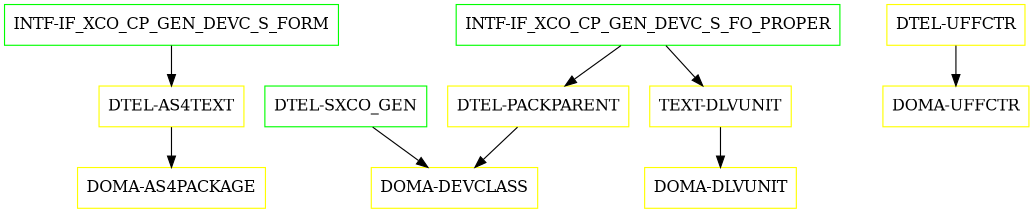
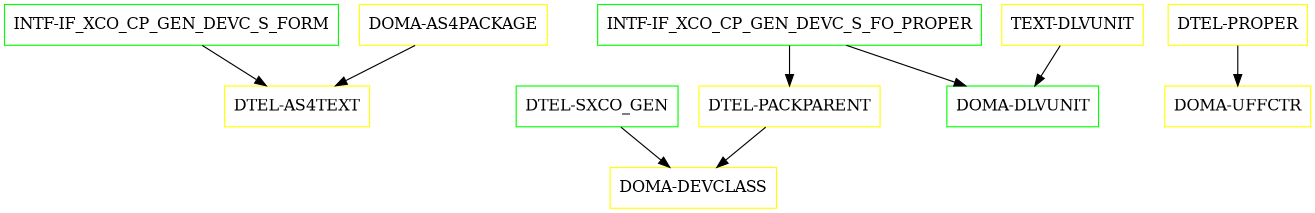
(956, 25) -> (1238, 25)
(680, 62) -> (901, 64)
(171, 142) -> (380, 63)
(720, 188) -> (1023, 106)
